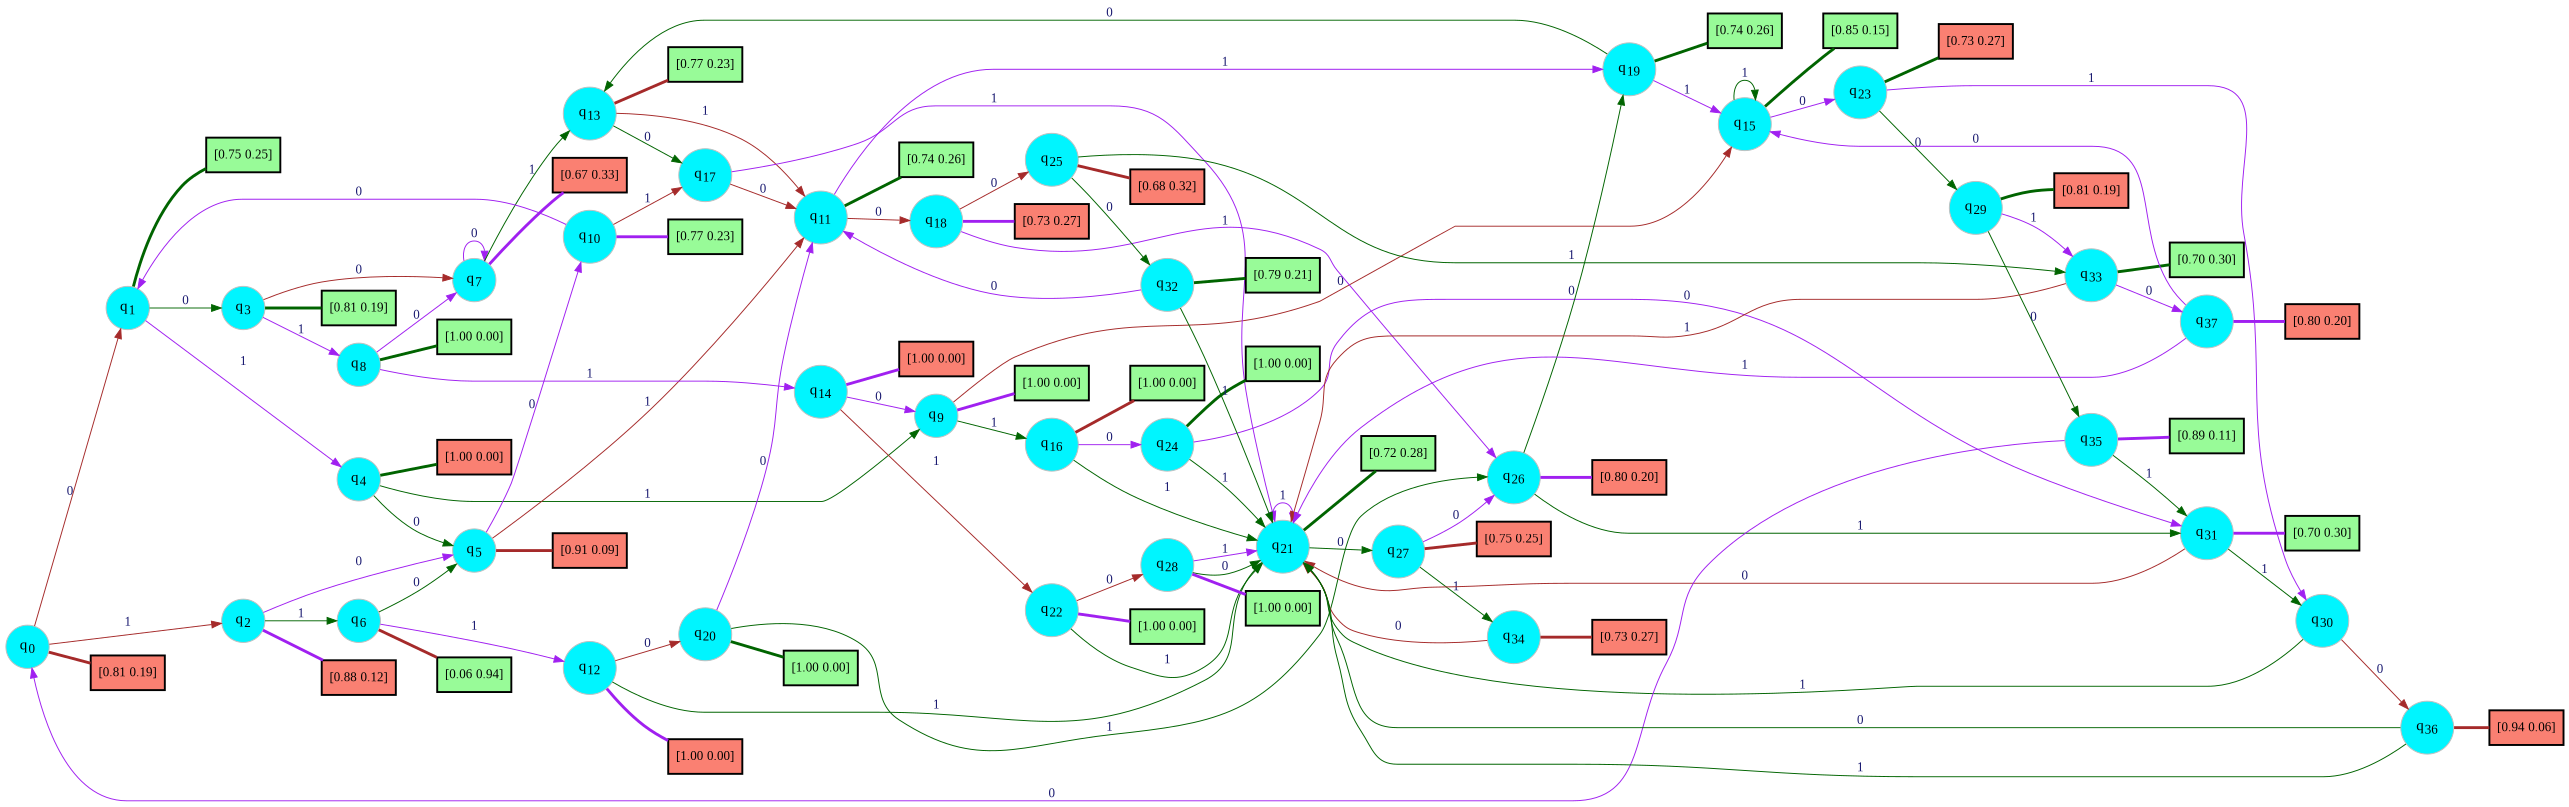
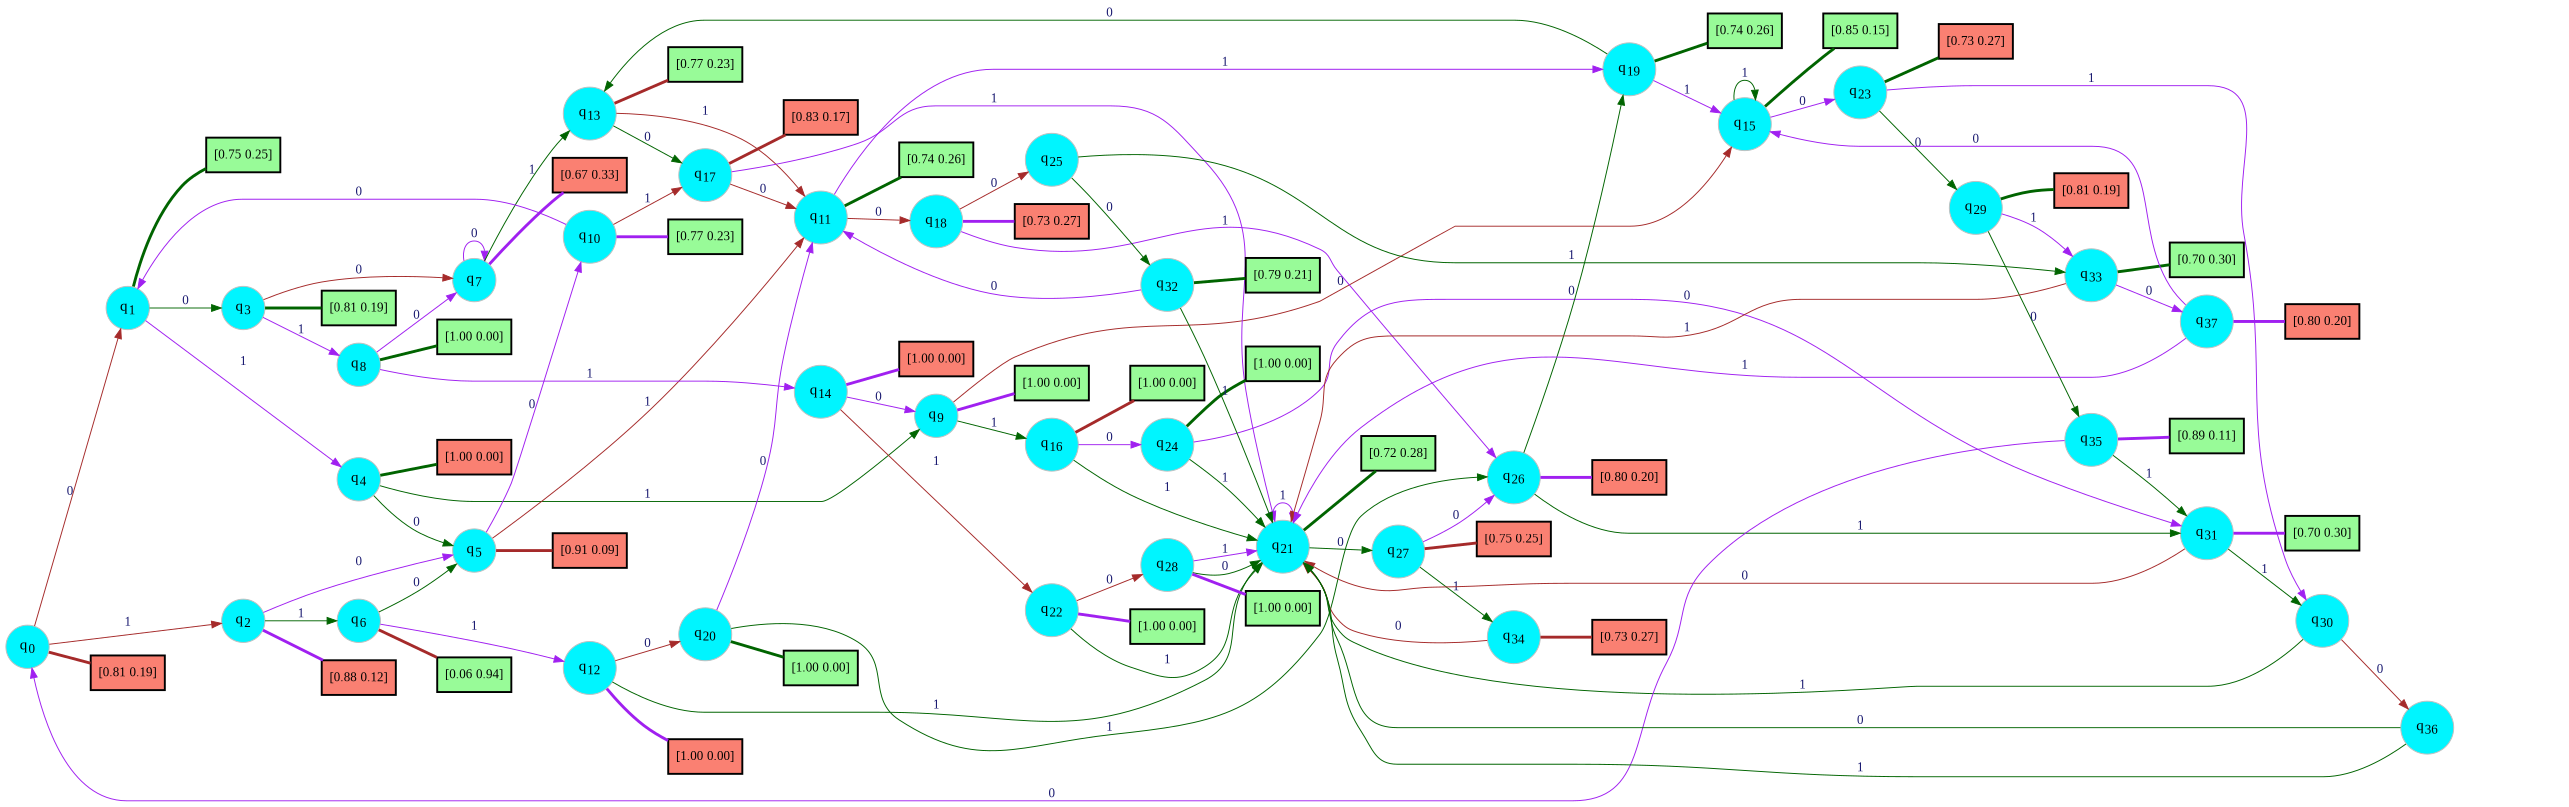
none -> (821, 117)
(1167, 187) -> none
(2526, 728) -> none
